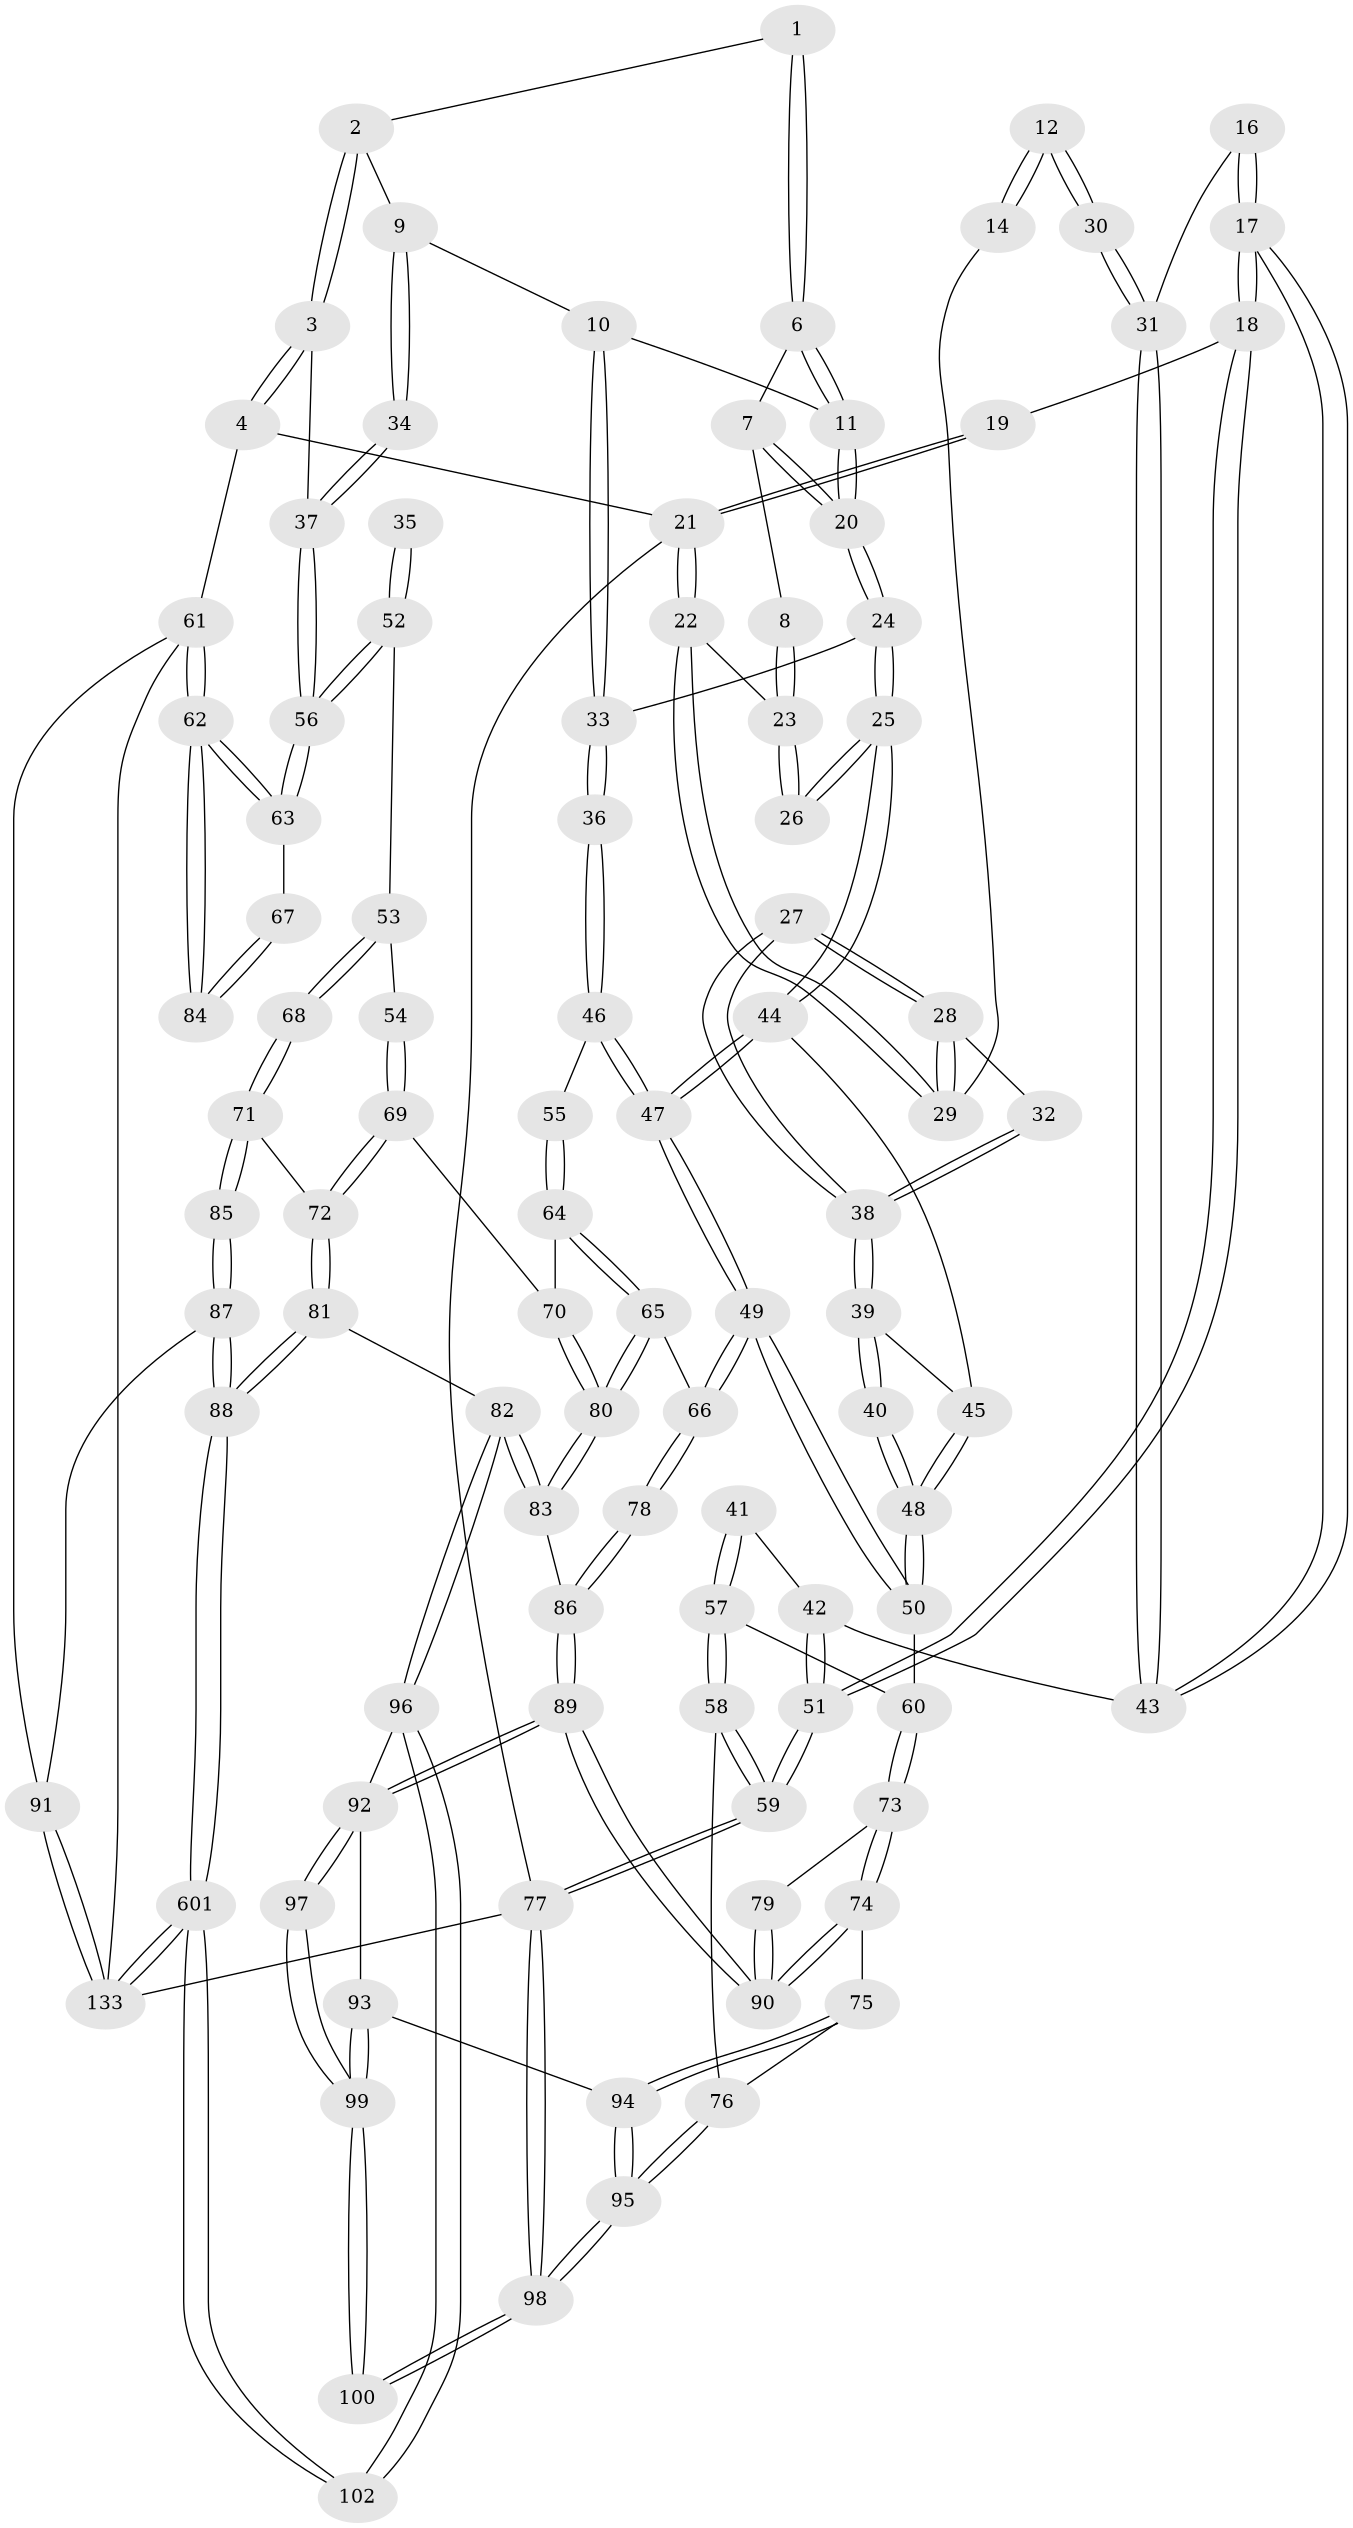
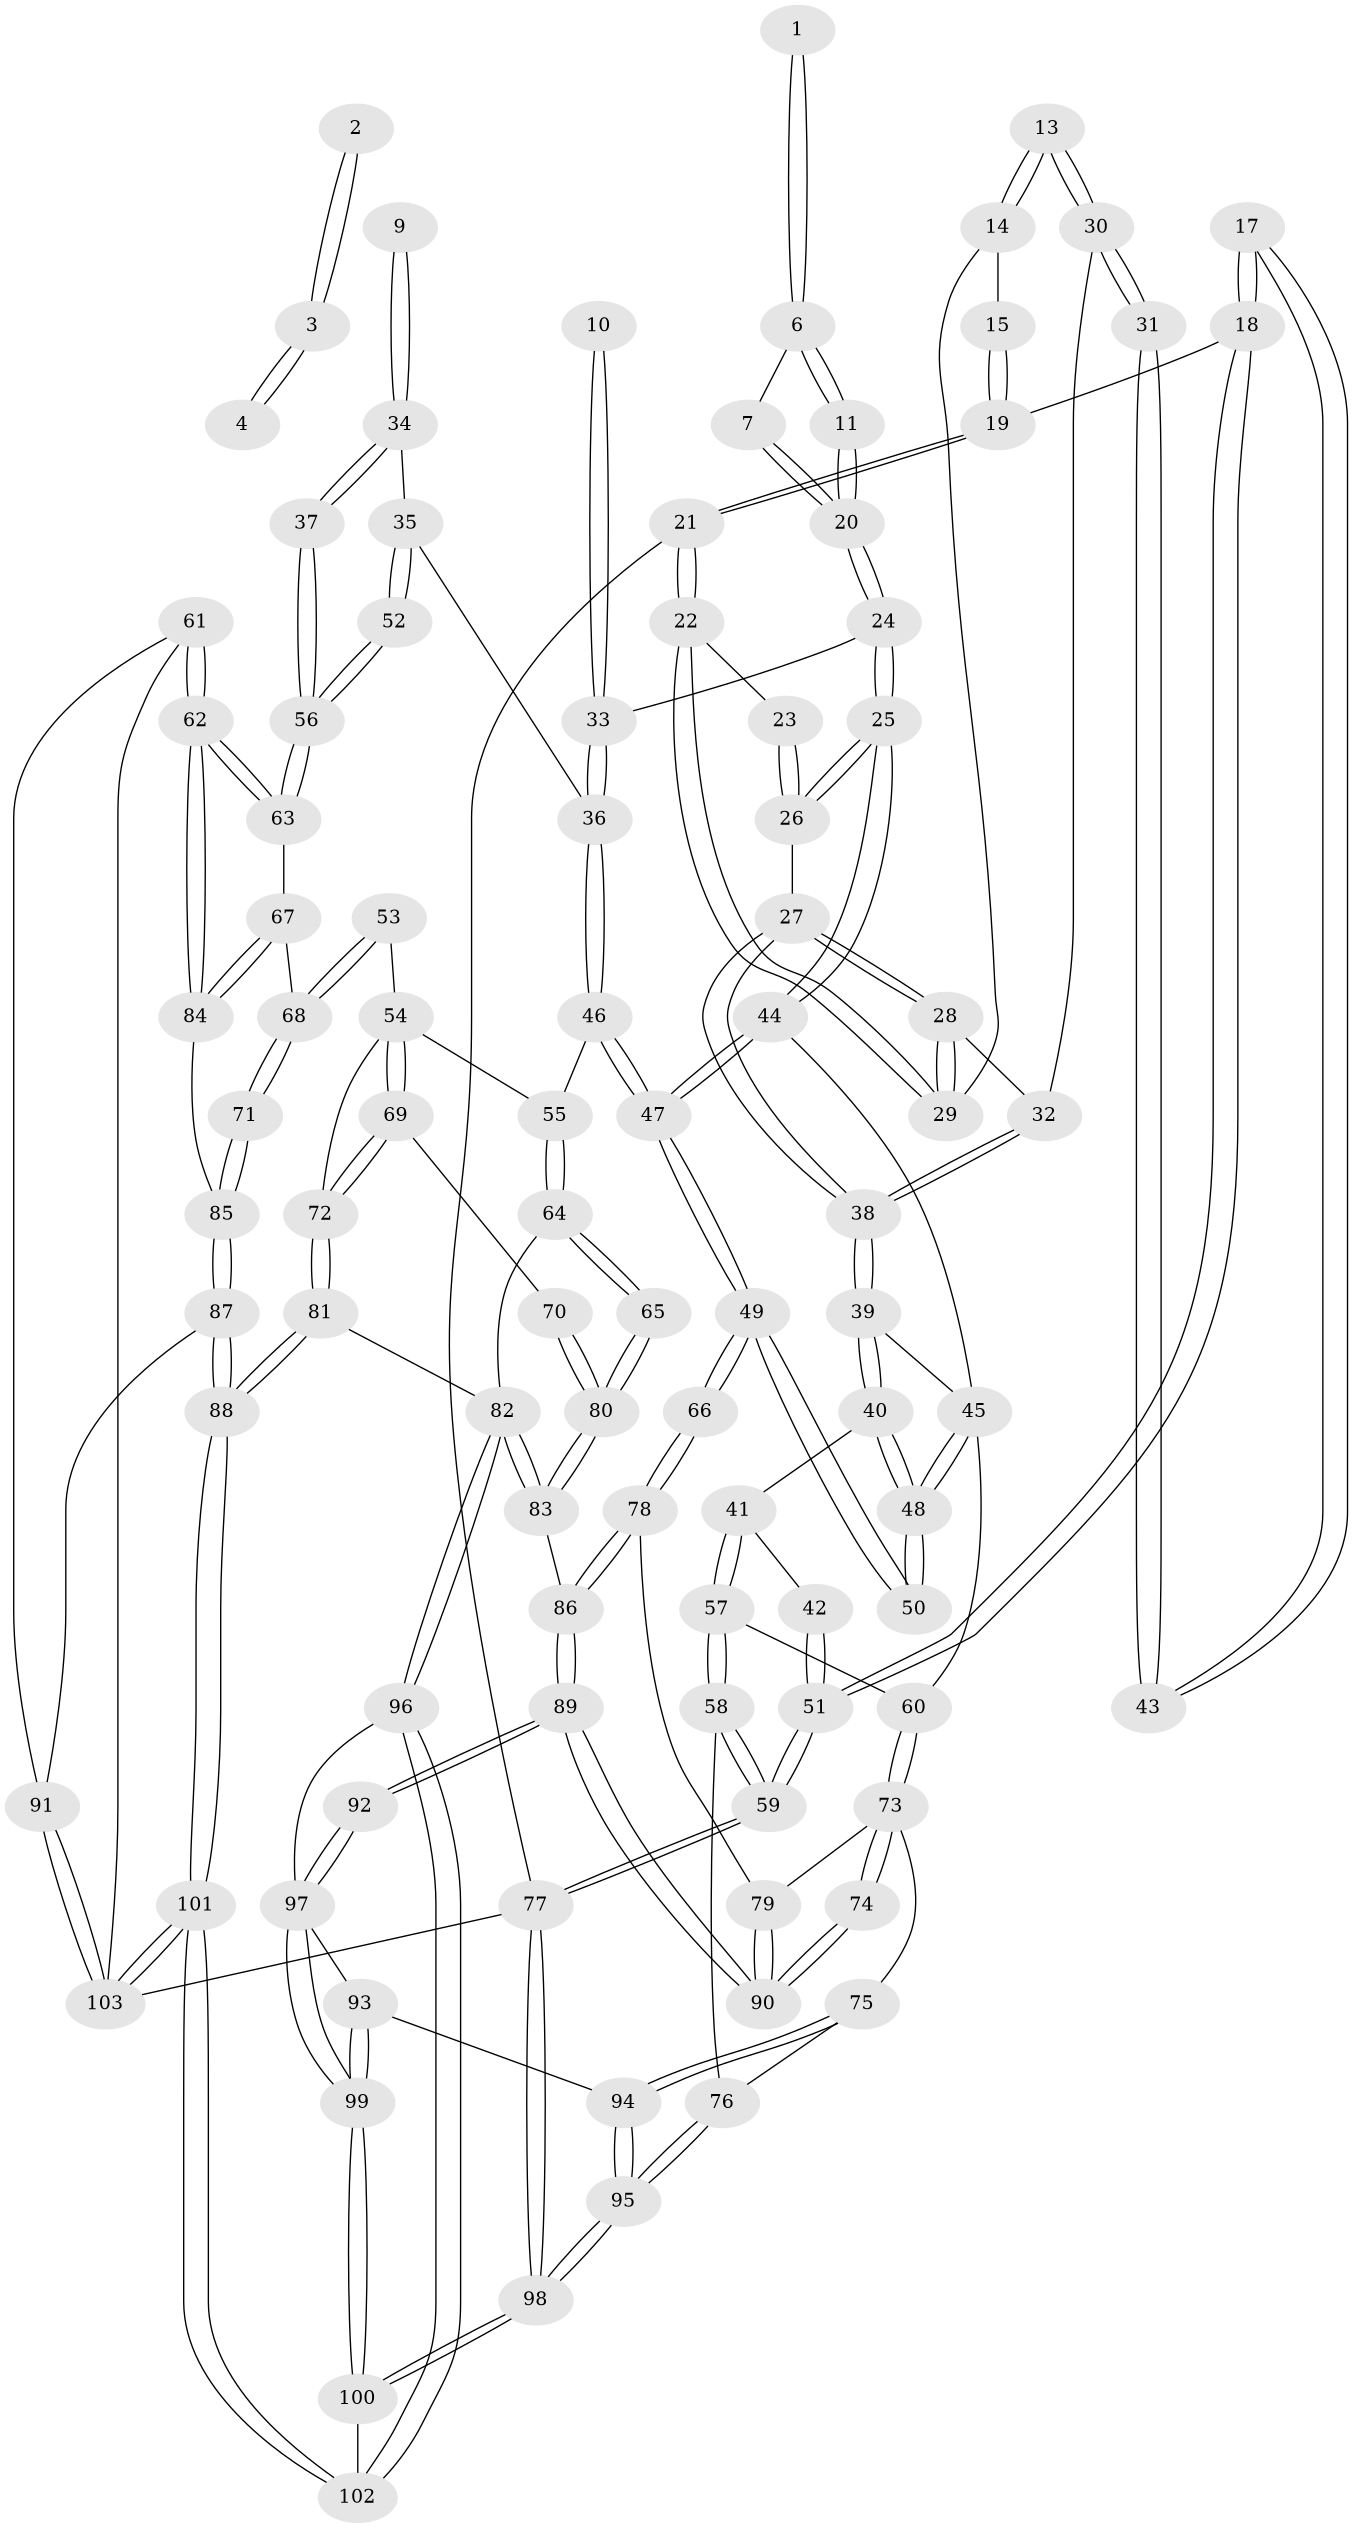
(577, 79) -> none
(1047, 129) -> (1047, 129)
(1247, 129) -> none
(378, 178) -> none
(500, 277) -> none
none -> (998, 326)
(726, 372) -> none
(310, 425) -> none
none -> (403, 474)
(465, 474) -> none
(219, 524) -> none
(785, 622) -> none
none -> (500, 672)
none -> (1073, 672)
(392, 770) -> none
none -> (792, 869)
none -> (289, 968)
none -> (481, 1070)
none -> (193, 1118)
(283, 1165) -> (340, 1110)
(555, 1264) -> (501, 1307)
(677, 1362) -> none
none -> (803, 1464)
(914, 1659) -> (978, 1566)
(977, 1668) -> none
none -> (664, 1719)
(381, 1757) -> (308, 1789)
(196, 1905) -> (196, 1905)
(361, 1905) -> (333, 1961)
(862, 1955) -> (915, 1910)
(106, 2004) -> (106, 2004)
none -> (358, 2448)
